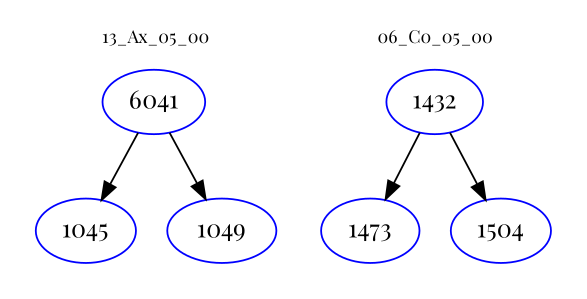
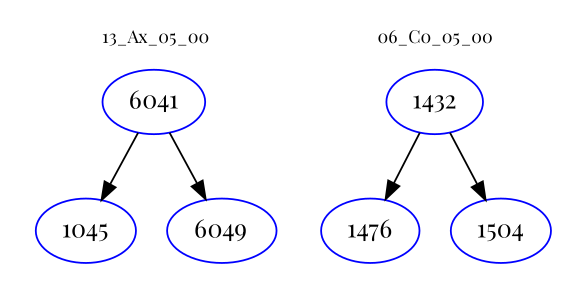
(222, 231) -> (222, 231)
(370, 231) -> (370, 231)
